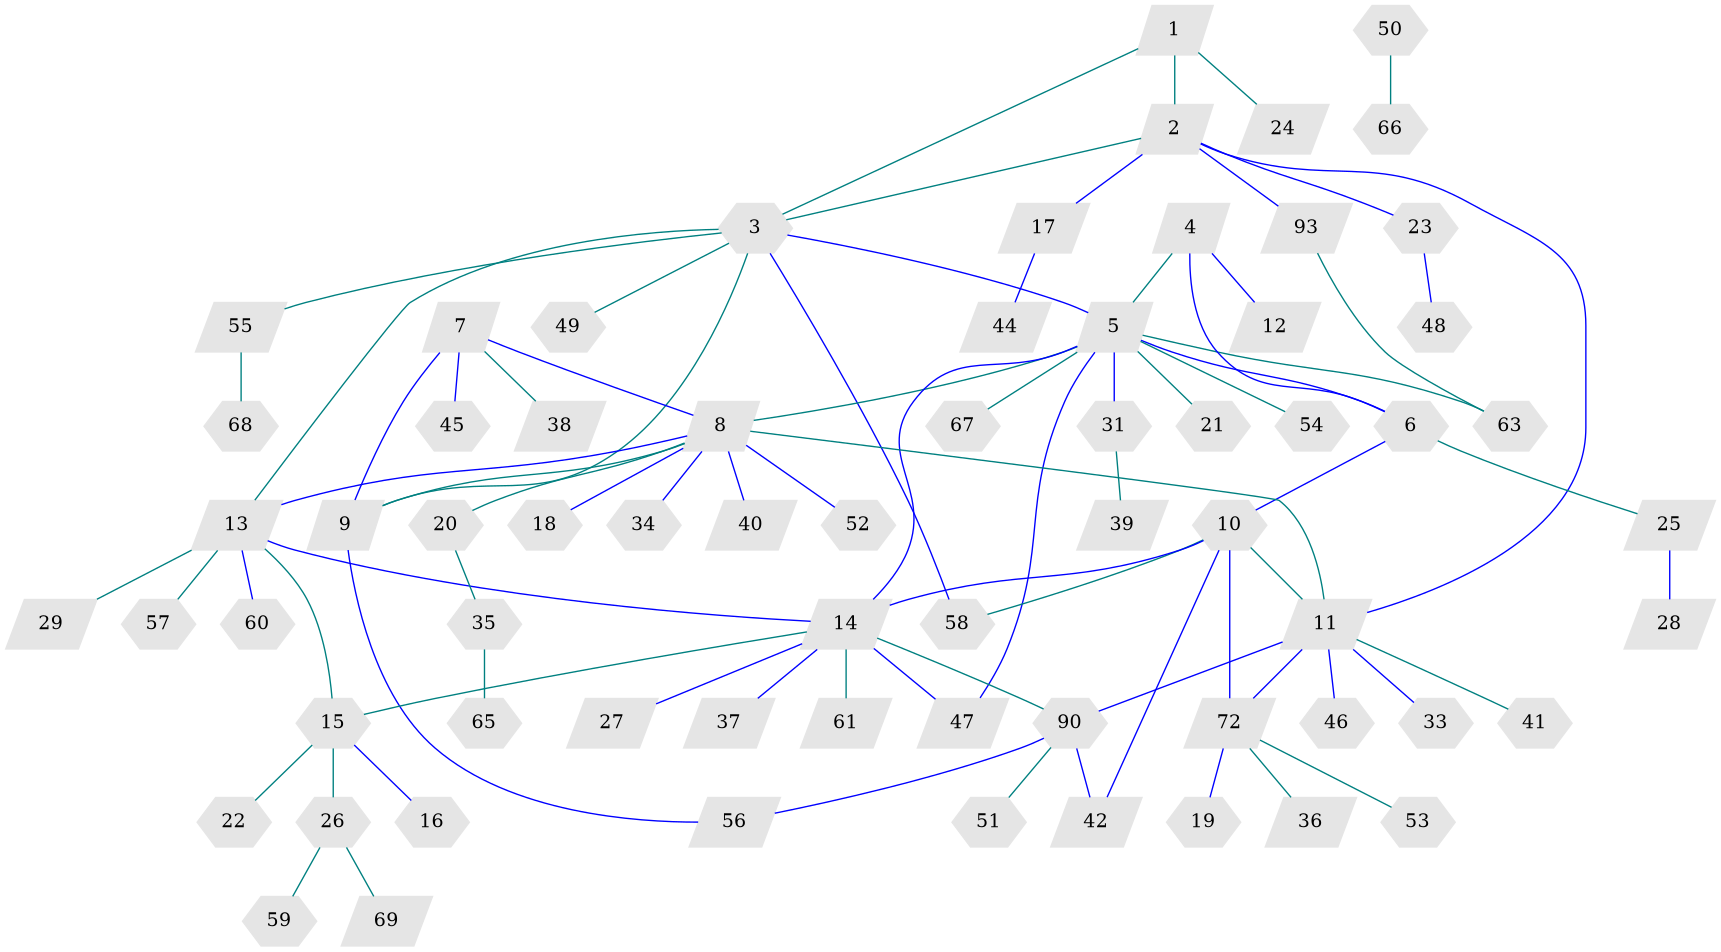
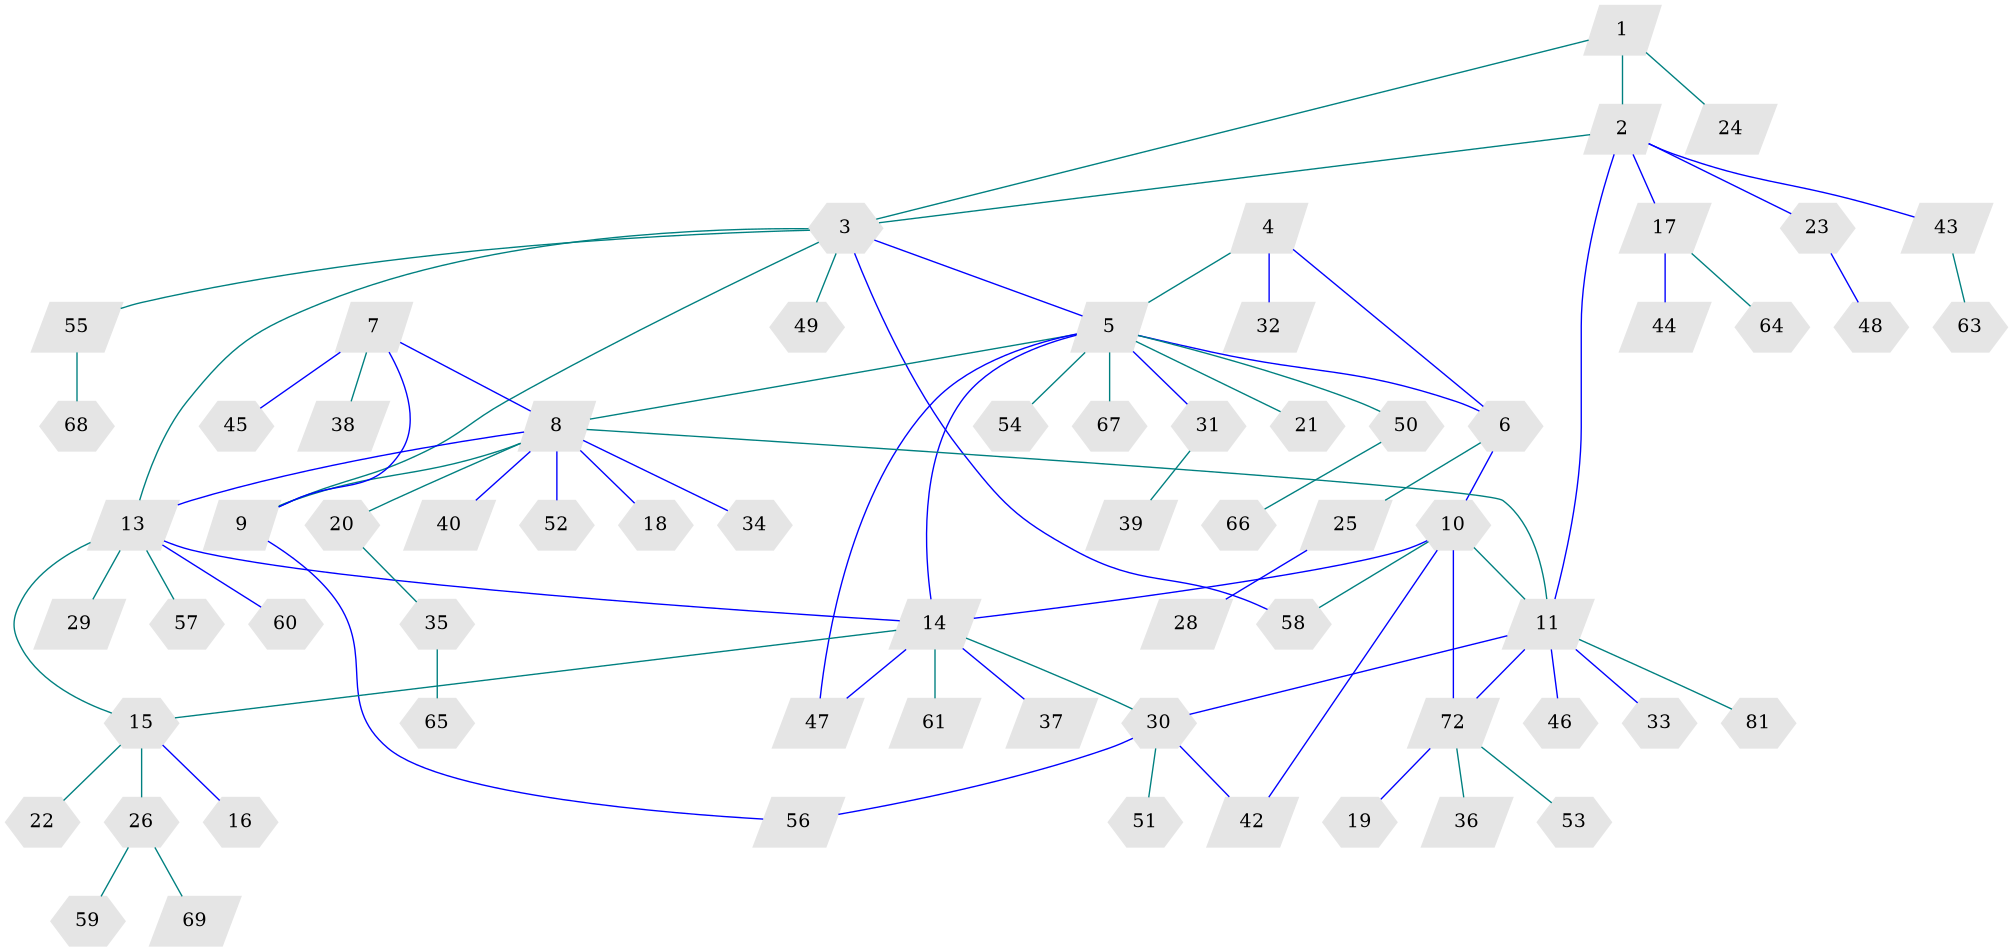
(1307, 228) -> (1947, 228)
(1275, 327) -> (1269, 327)
none -> (1772, 327)
(1315, 369) -> (1267, 371)
(612, 723) -> none
(1070, 723) -> (1159, 723)
(1535, 723) -> (1759, 723)
